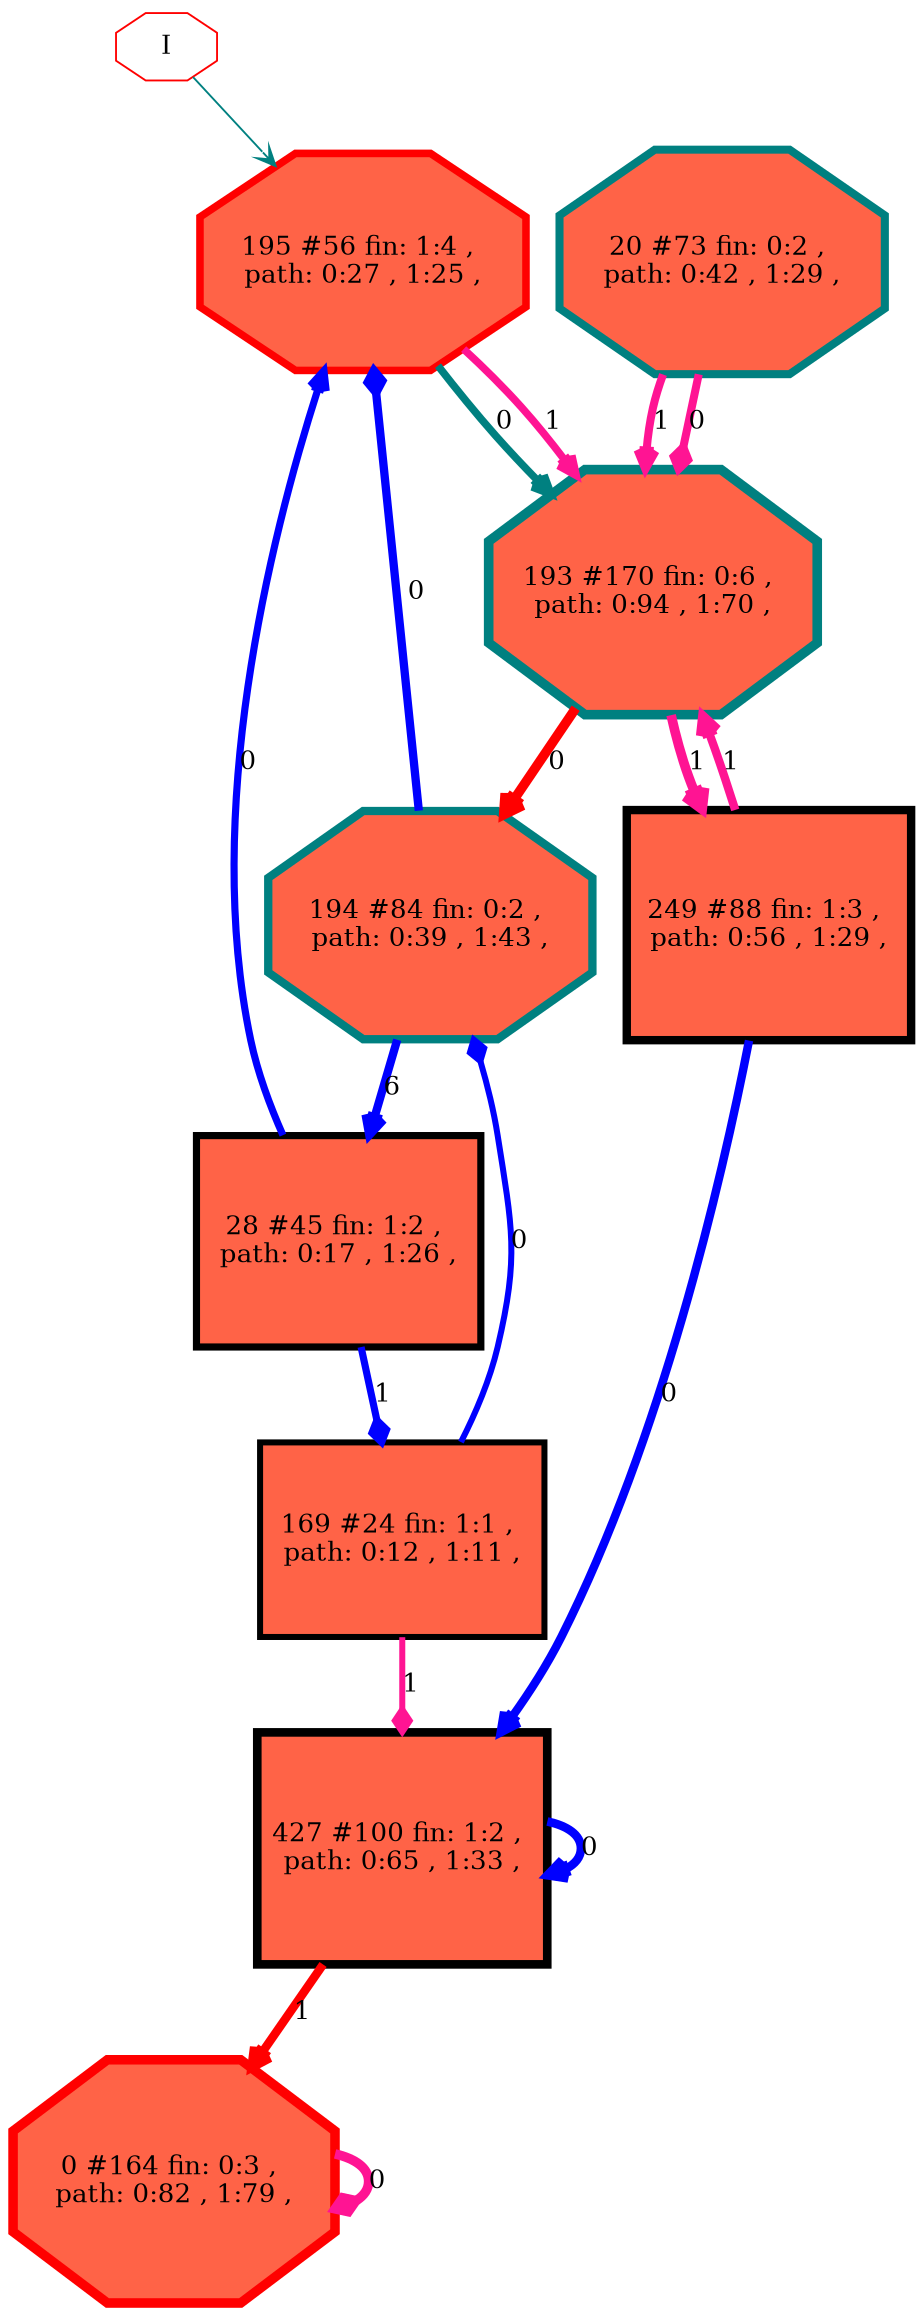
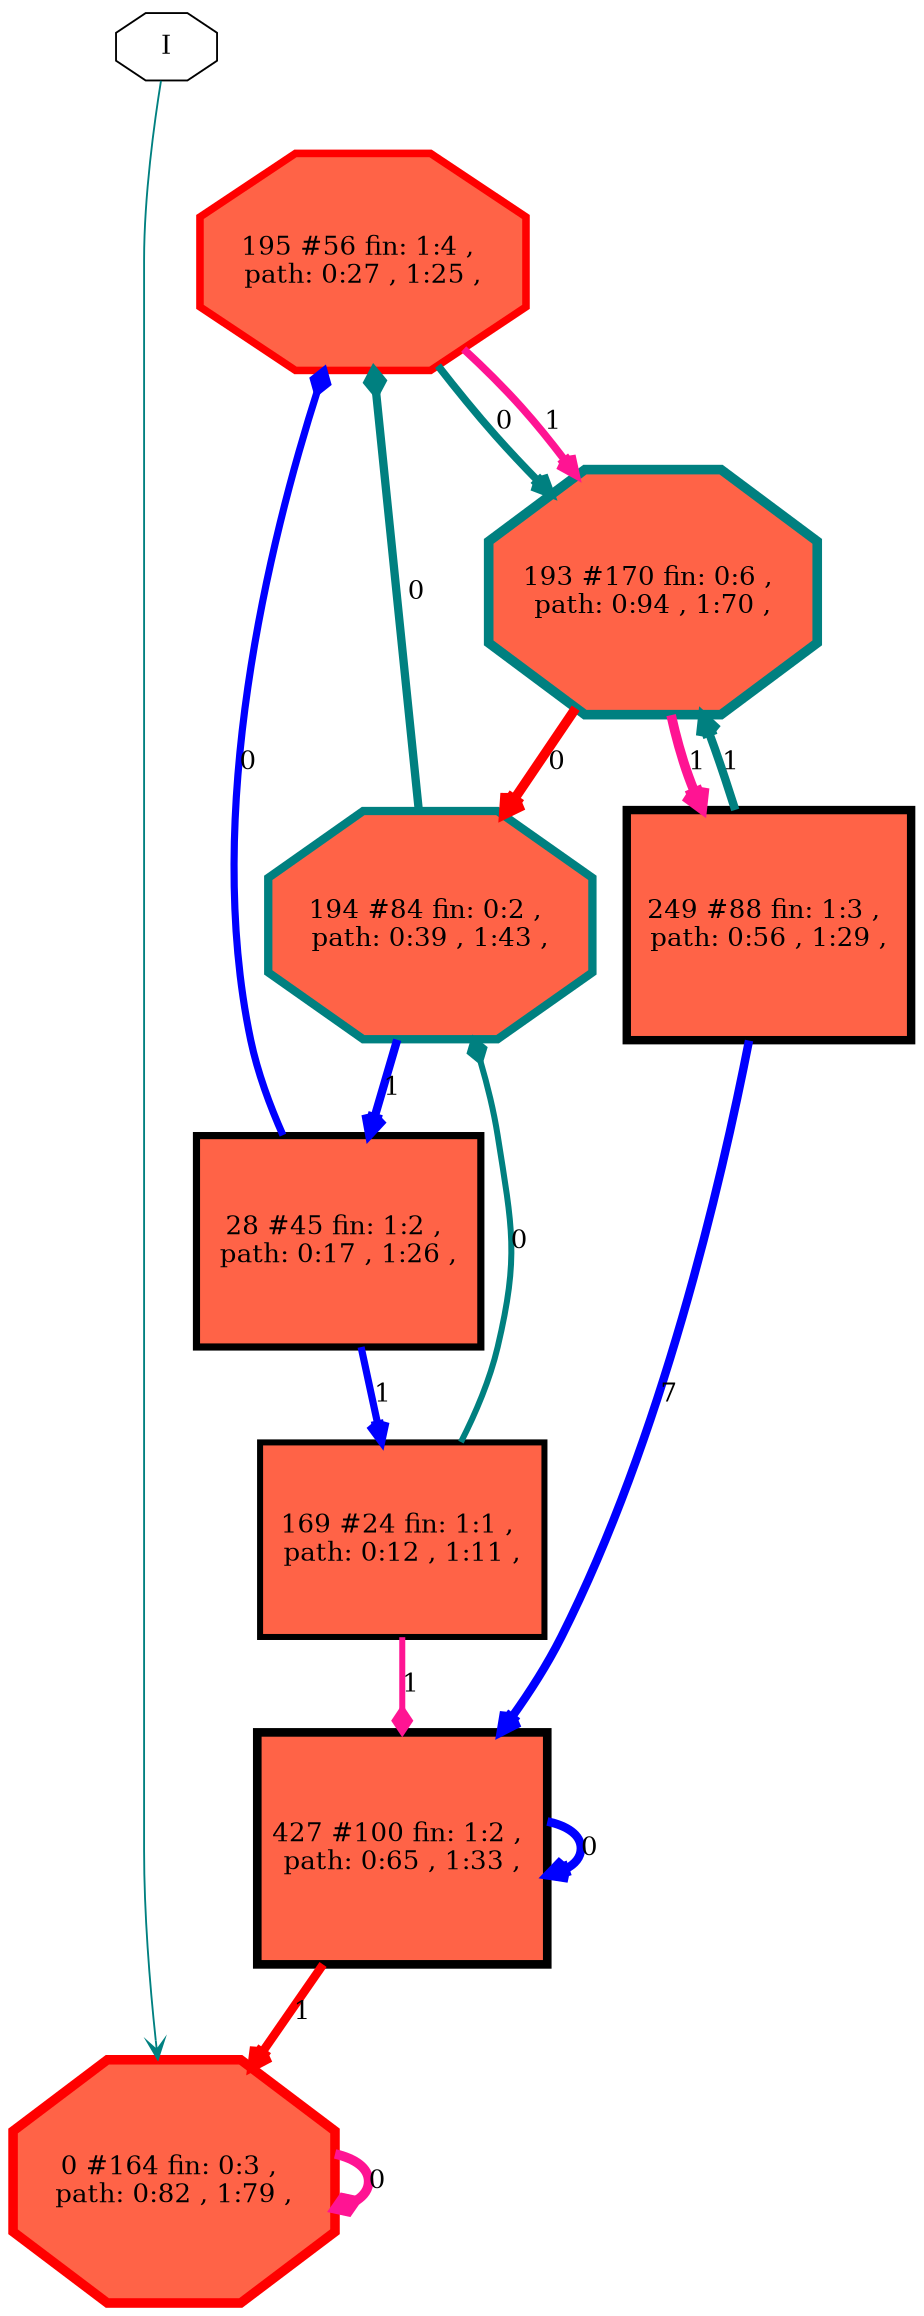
(167, 47) -> (167, 47)
(228, 114) -> (144, 1060)
(722, 262) -> none
(398, 602) -> (398, 602)
(240, 761) -> (240, 761)
(723, 771) -> (723, 771)
(397, 1088) -> (397, 1088)
(511, 1255) -> (511, 1255)
(369, 1385) -> (369, 1385)
(674, 1395) -> (674, 1395)
